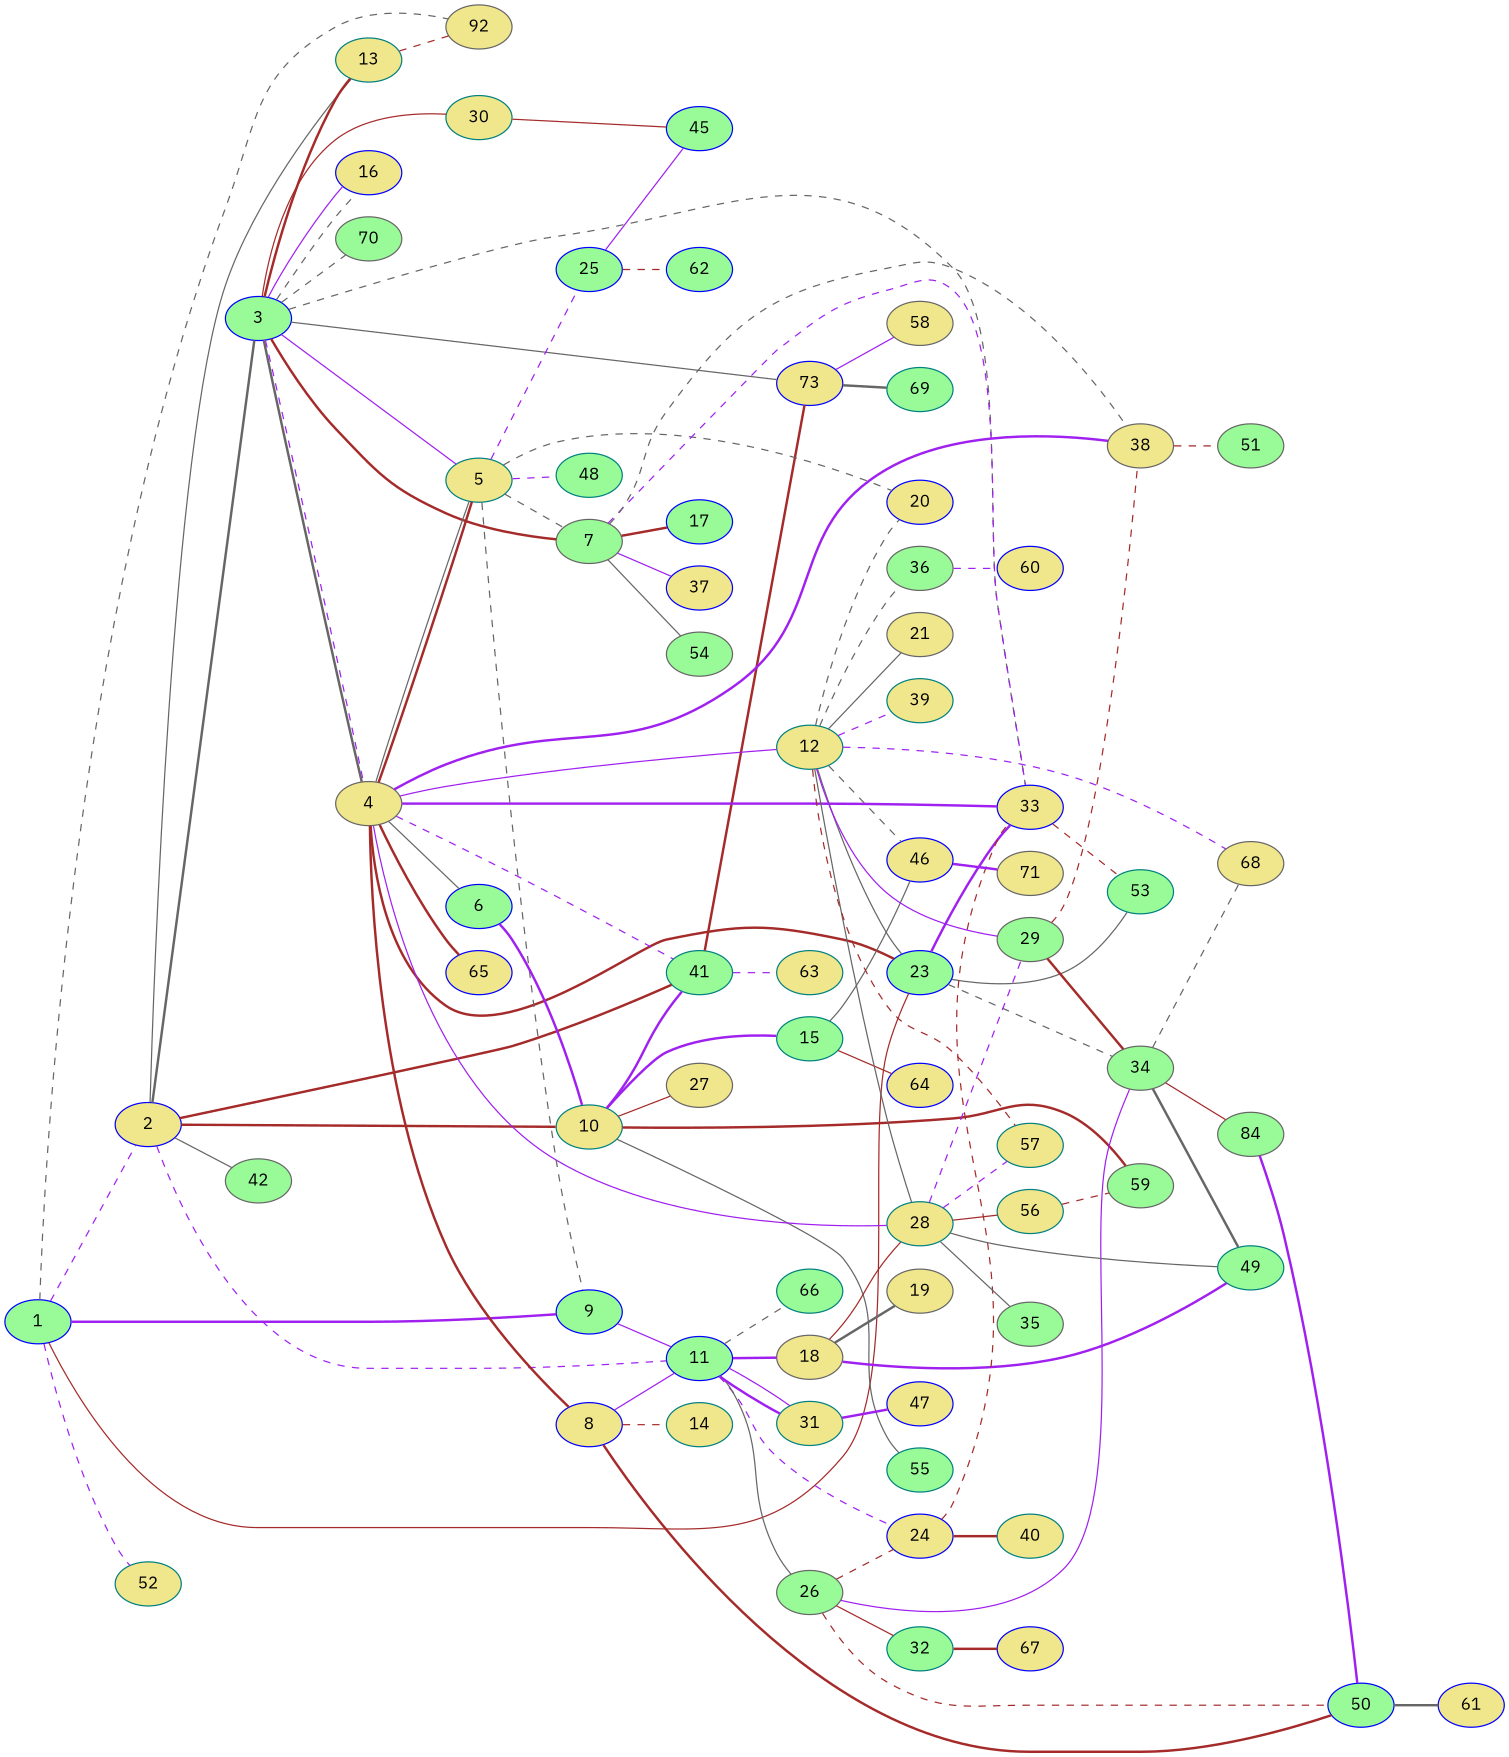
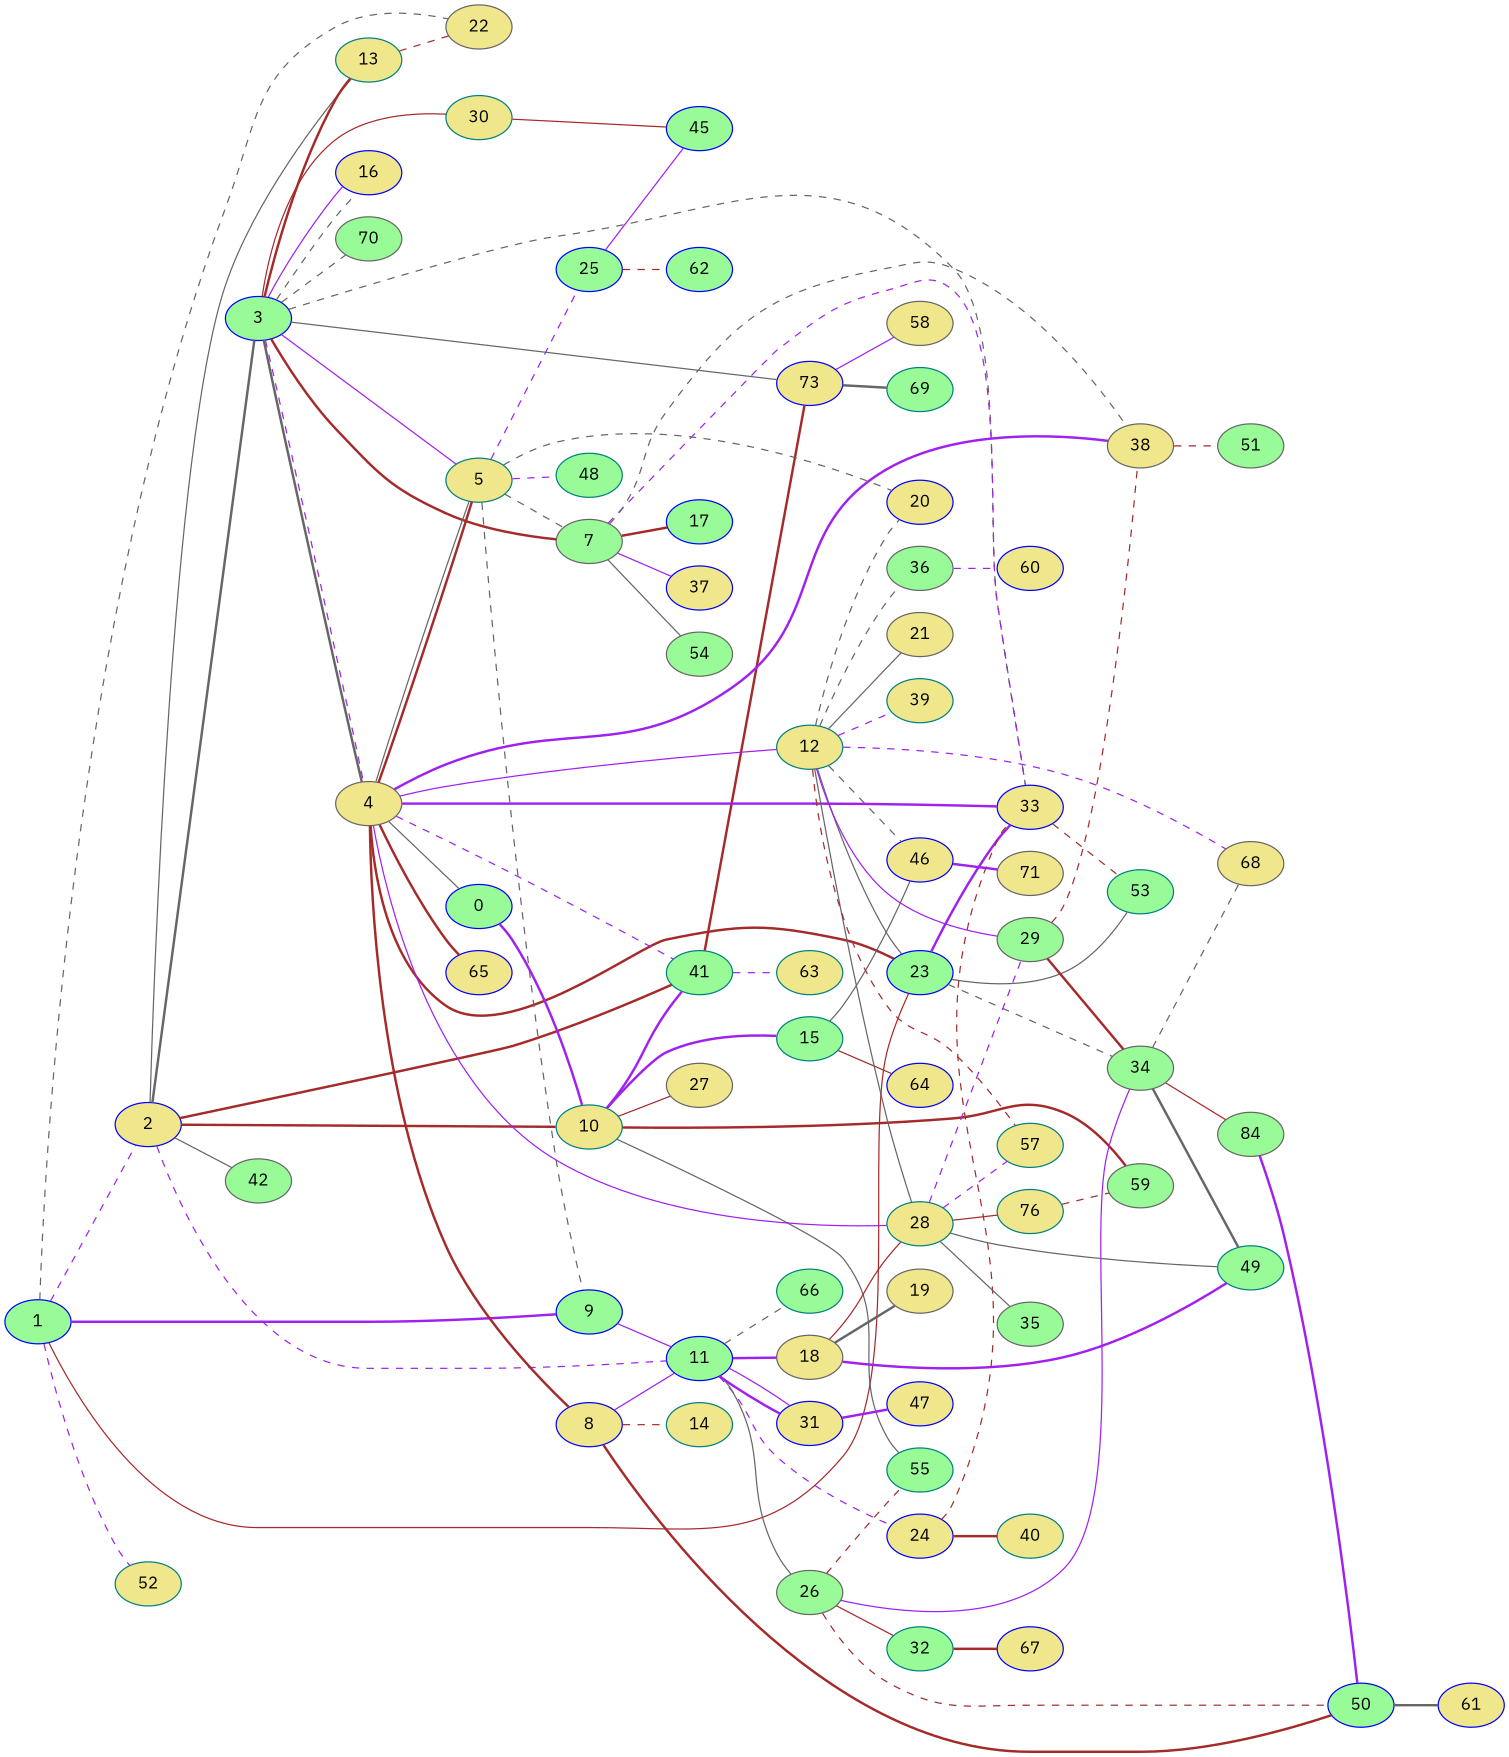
(479, 27) -> (479, 27)
(479, 907) -> (479, 907)
(1030, 1212) -> (1030, 1212)
(810, 1423) -> (810, 1423)
(865, 1564) -> (863, 1530)
